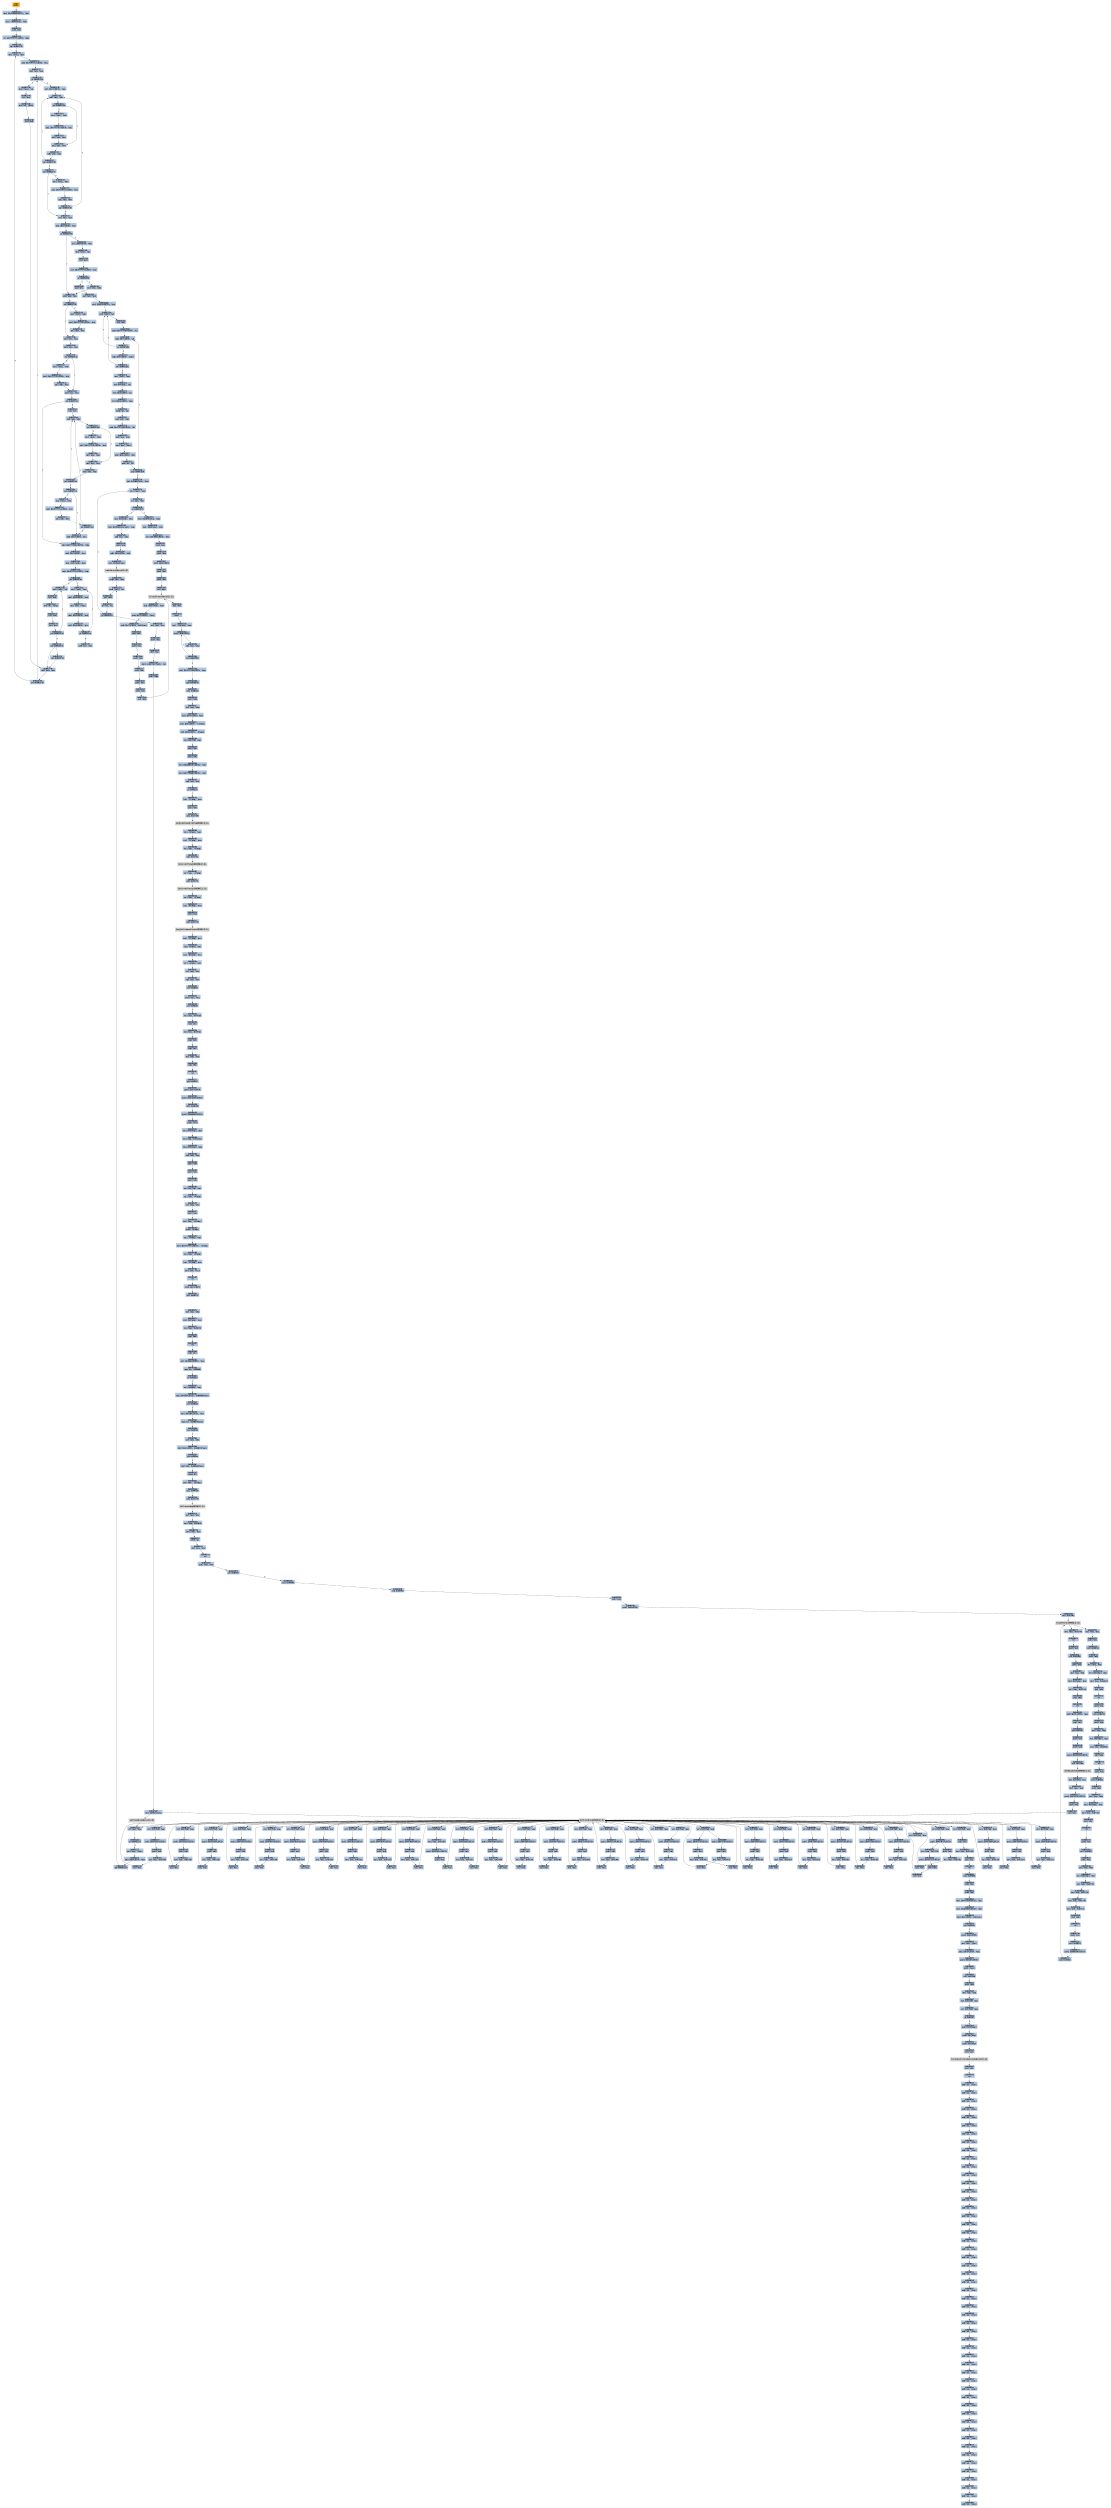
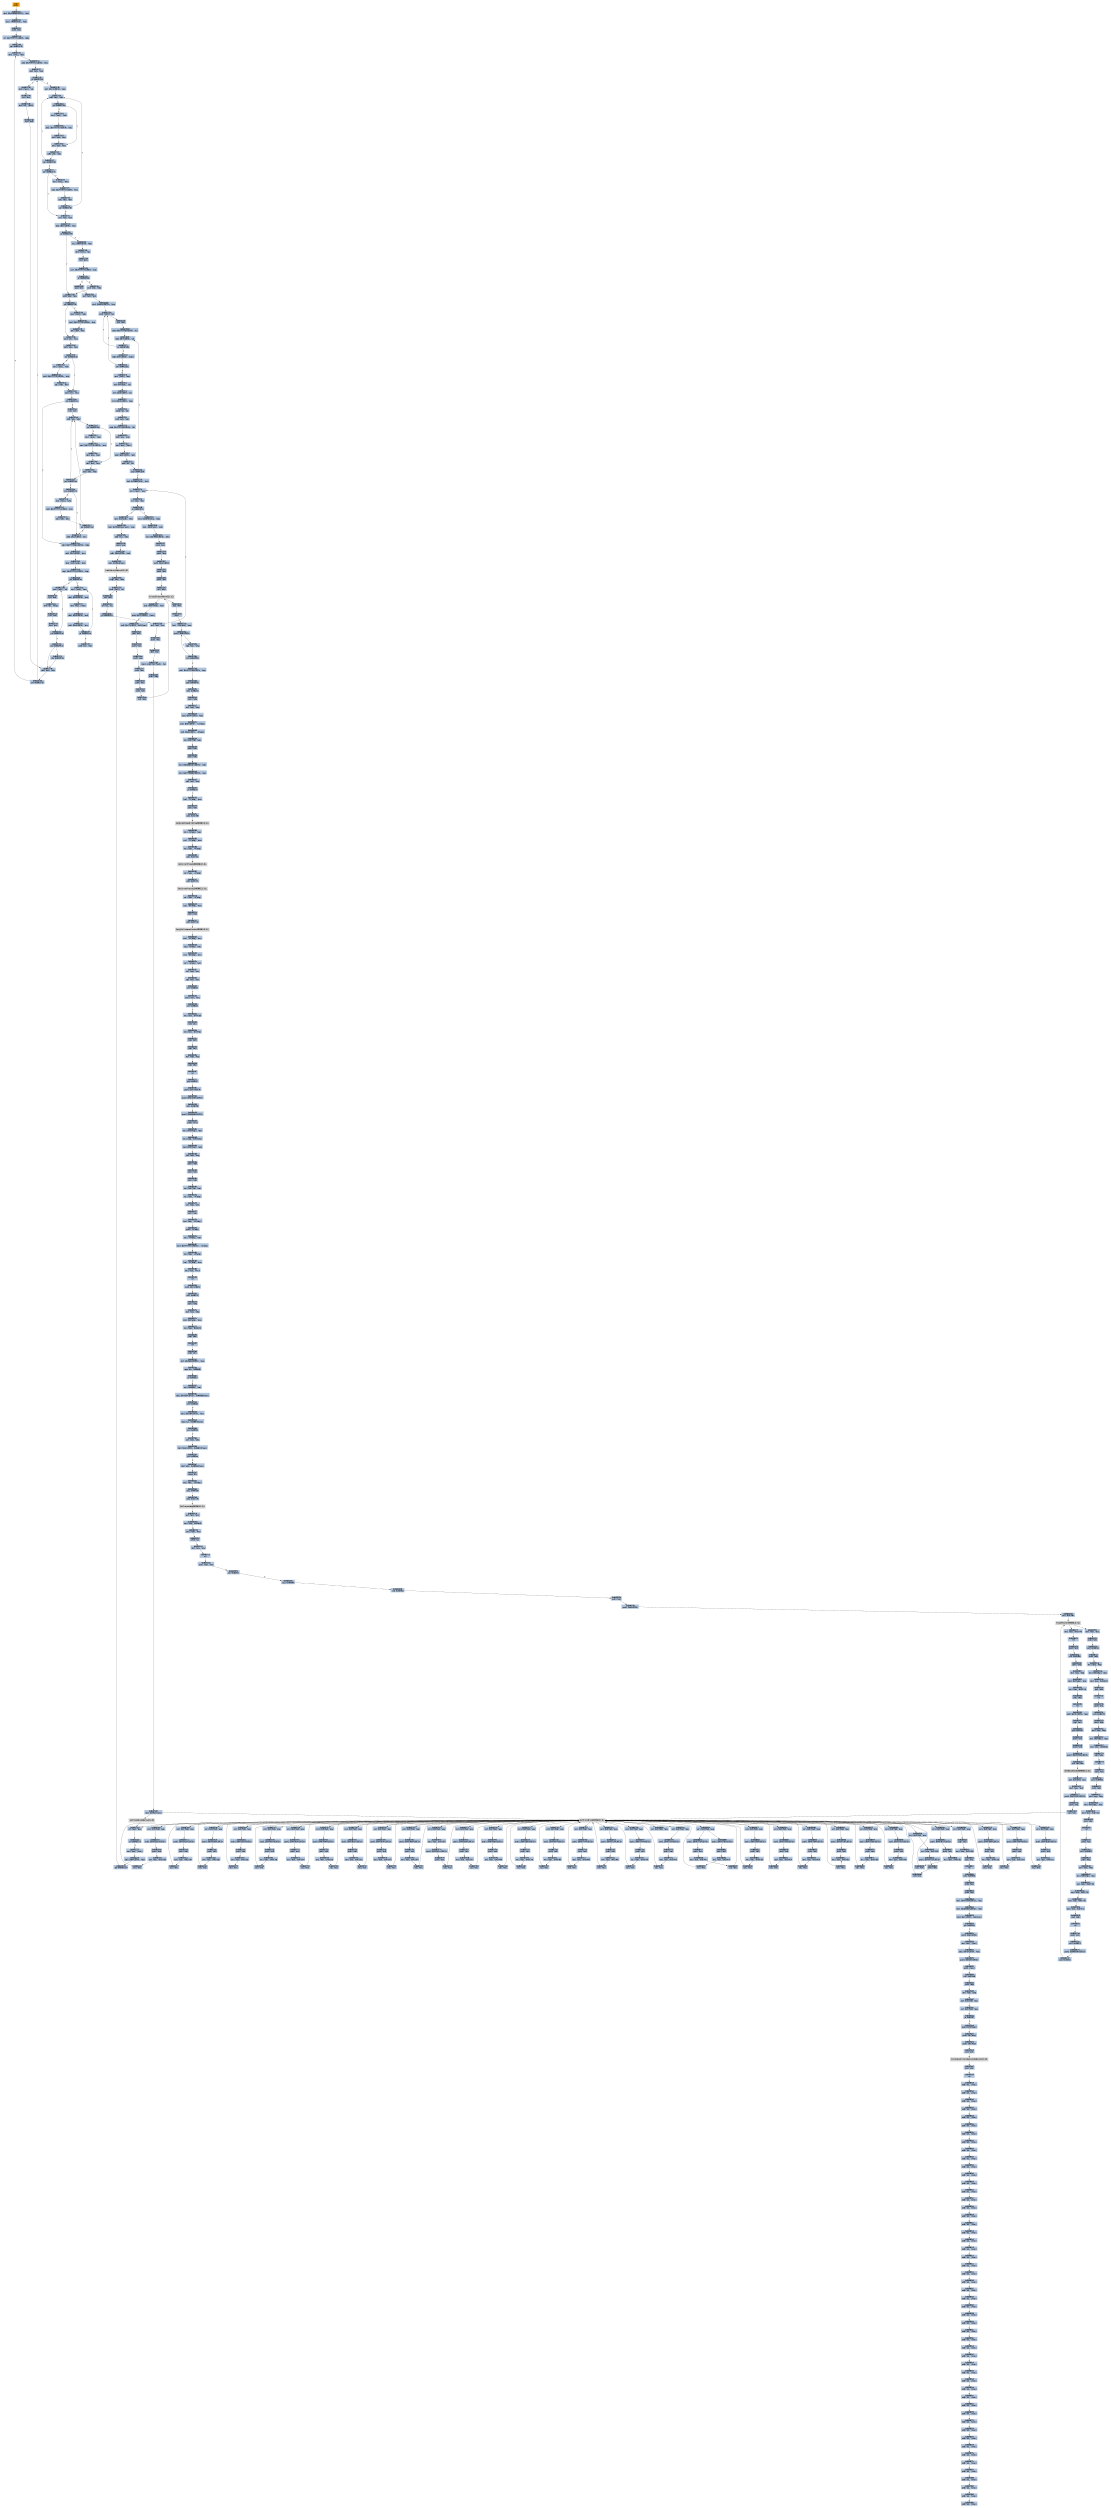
(98, 541) -> (185, 548)
none -> (192, 1303)
(935, 1845) -> (923, 1842)
(840, 1862) -> (841, 1864)
